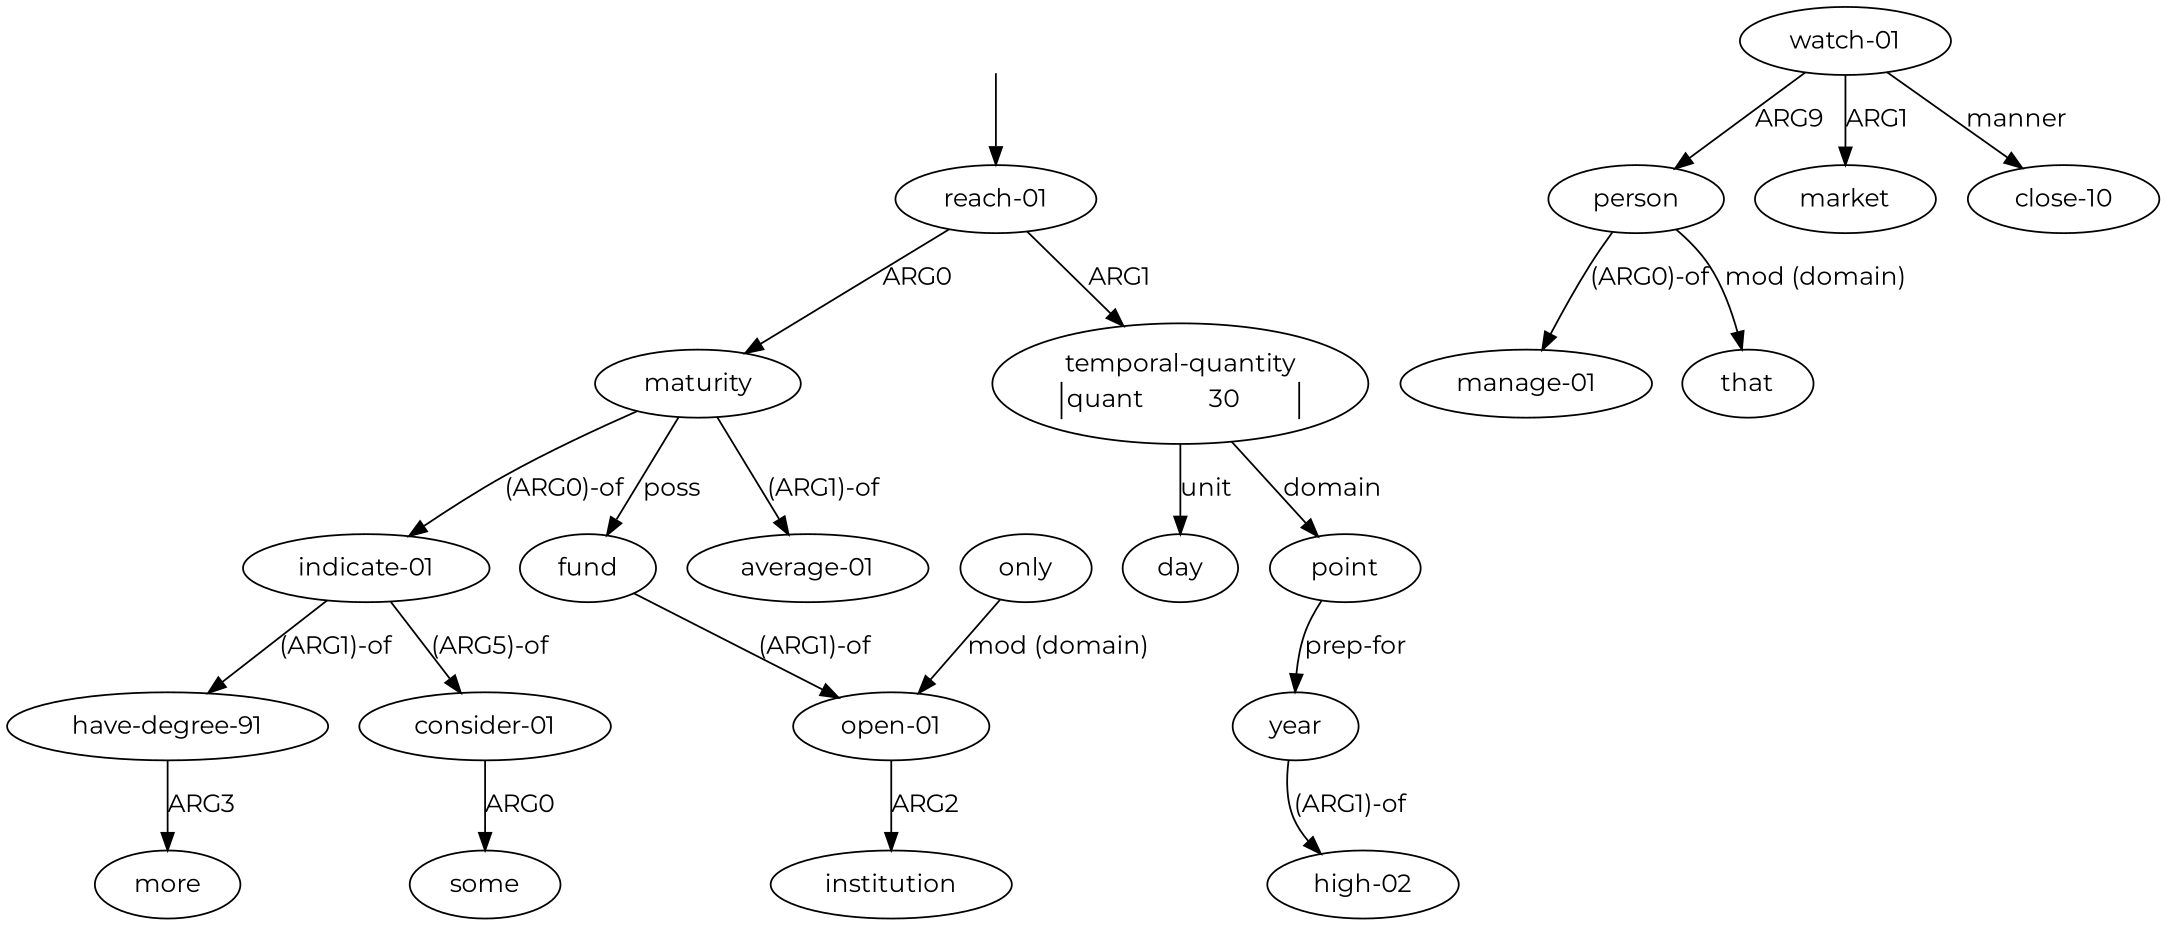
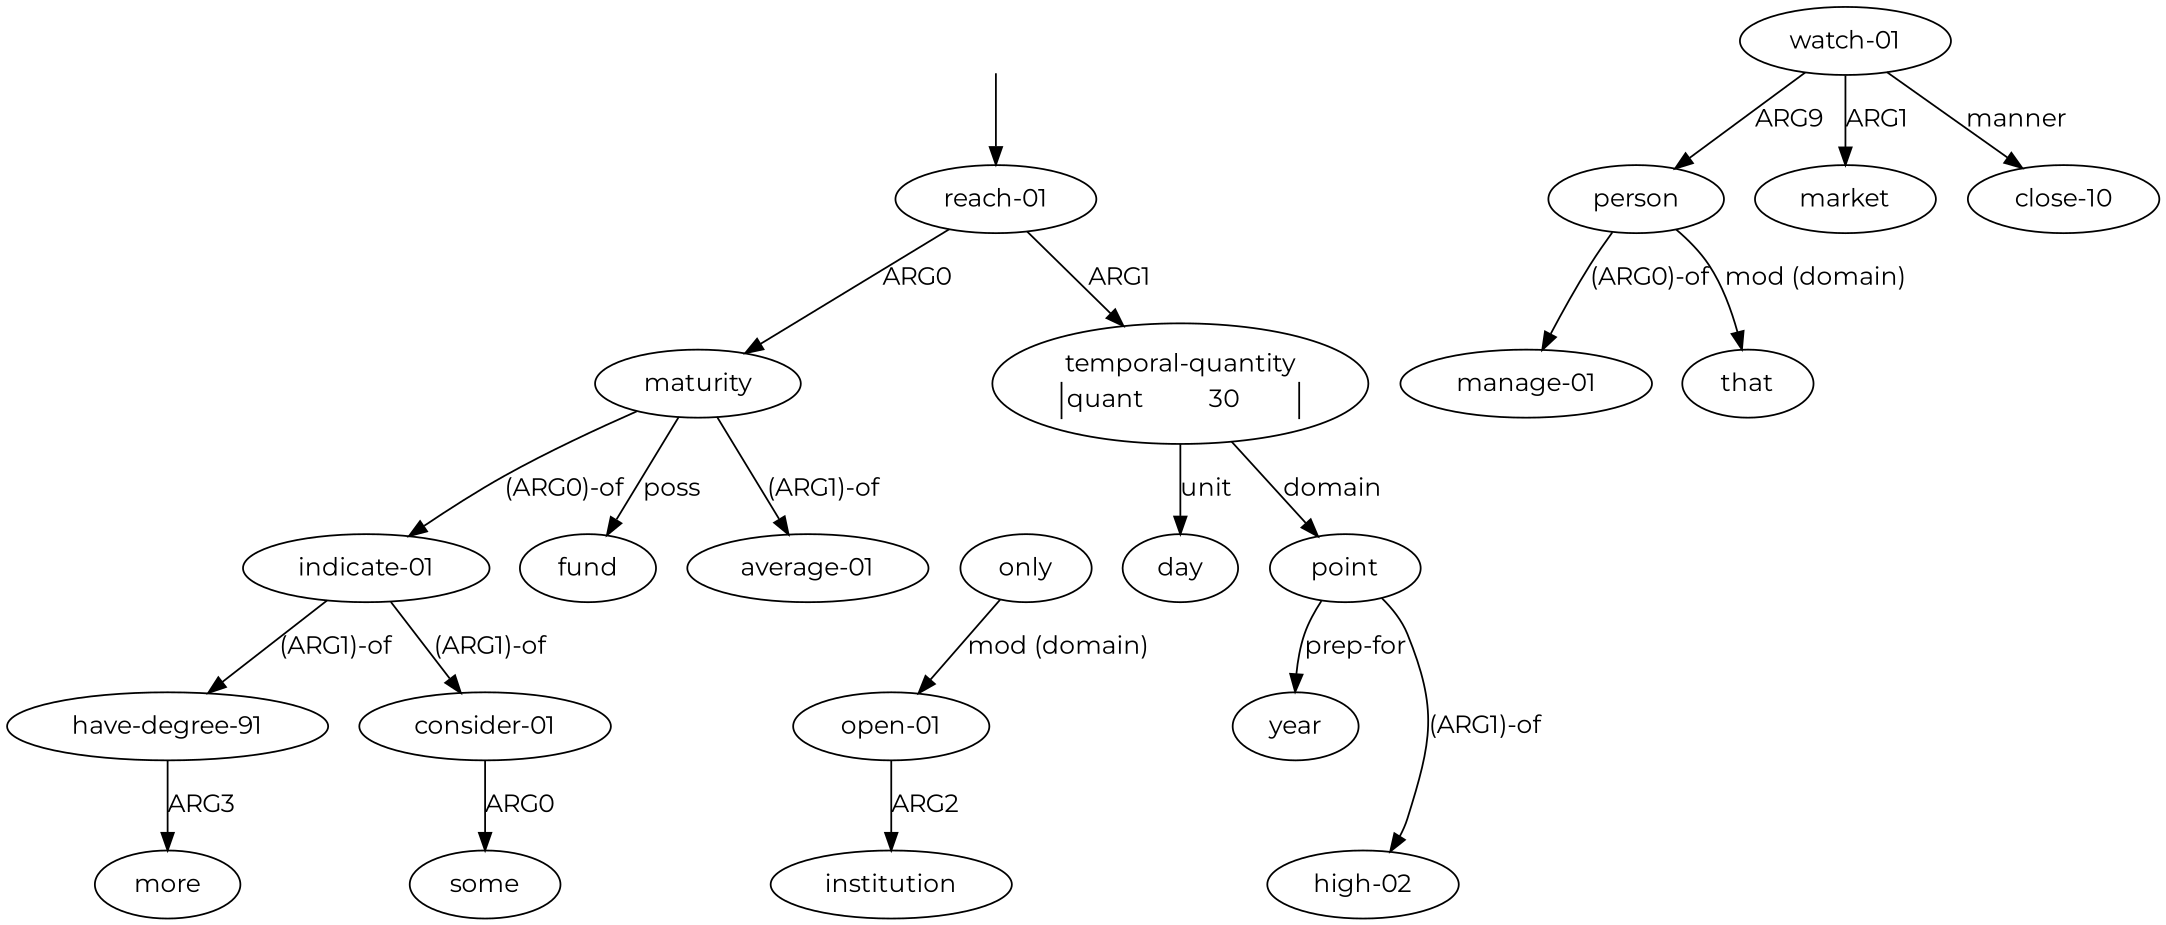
(728, 641) -> none
(490, 647) -> (490, 647)
(1289, 803) -> (1428, 714)
